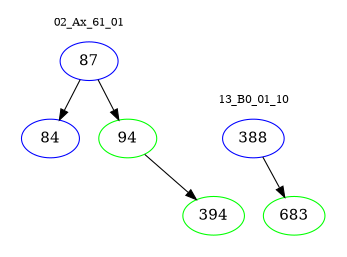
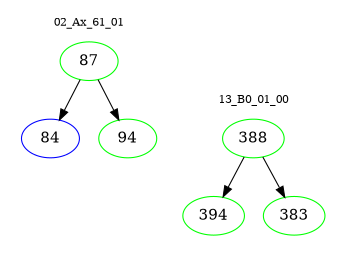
(89, 61) -> (89, 61)
(254, 100) -> (254, 100)
(253, 138) -> (253, 138)
(166, 173) -> (236, 172)
(294, 216) -> (294, 216)
